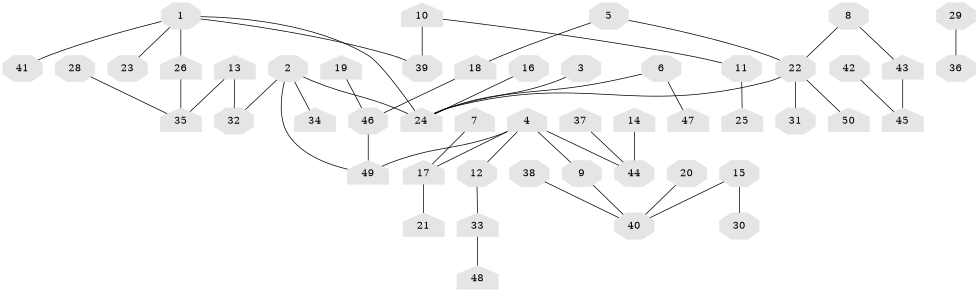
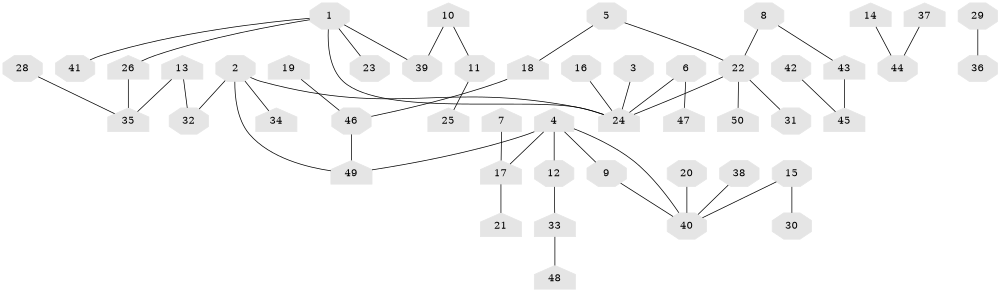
(583, 148) -> (634, 161)
